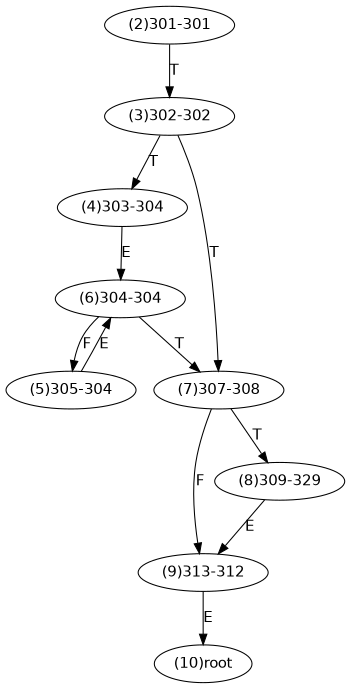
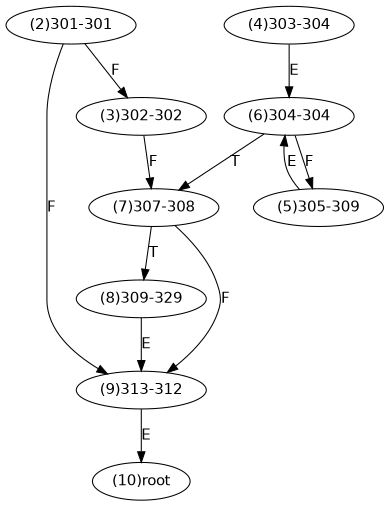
(174, 71) -> (116, 71)
(148, 158) -> none
none -> (47, 216)
(214, 253) -> (153, 162)
(71, 390) -> (319, 208)
